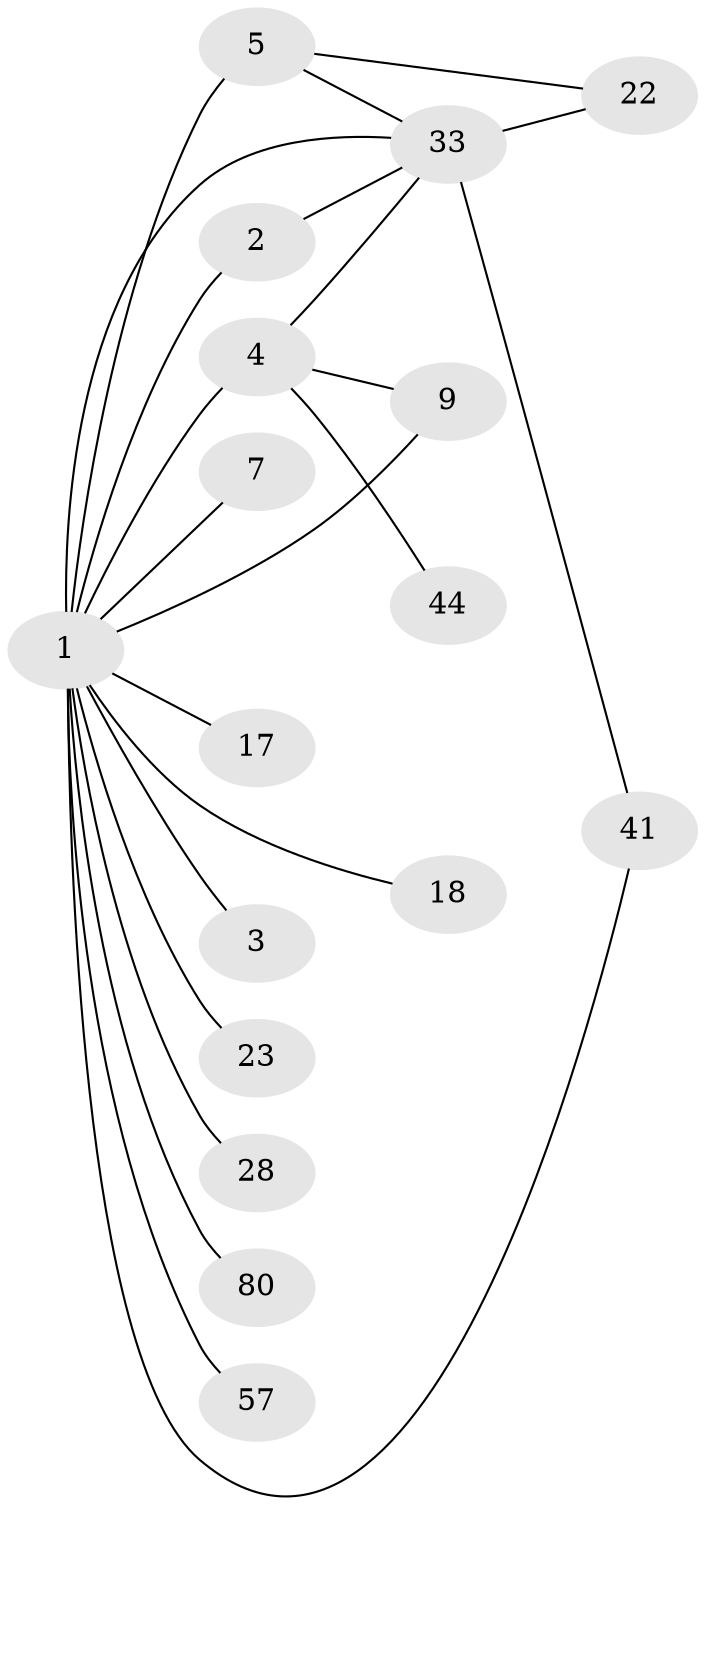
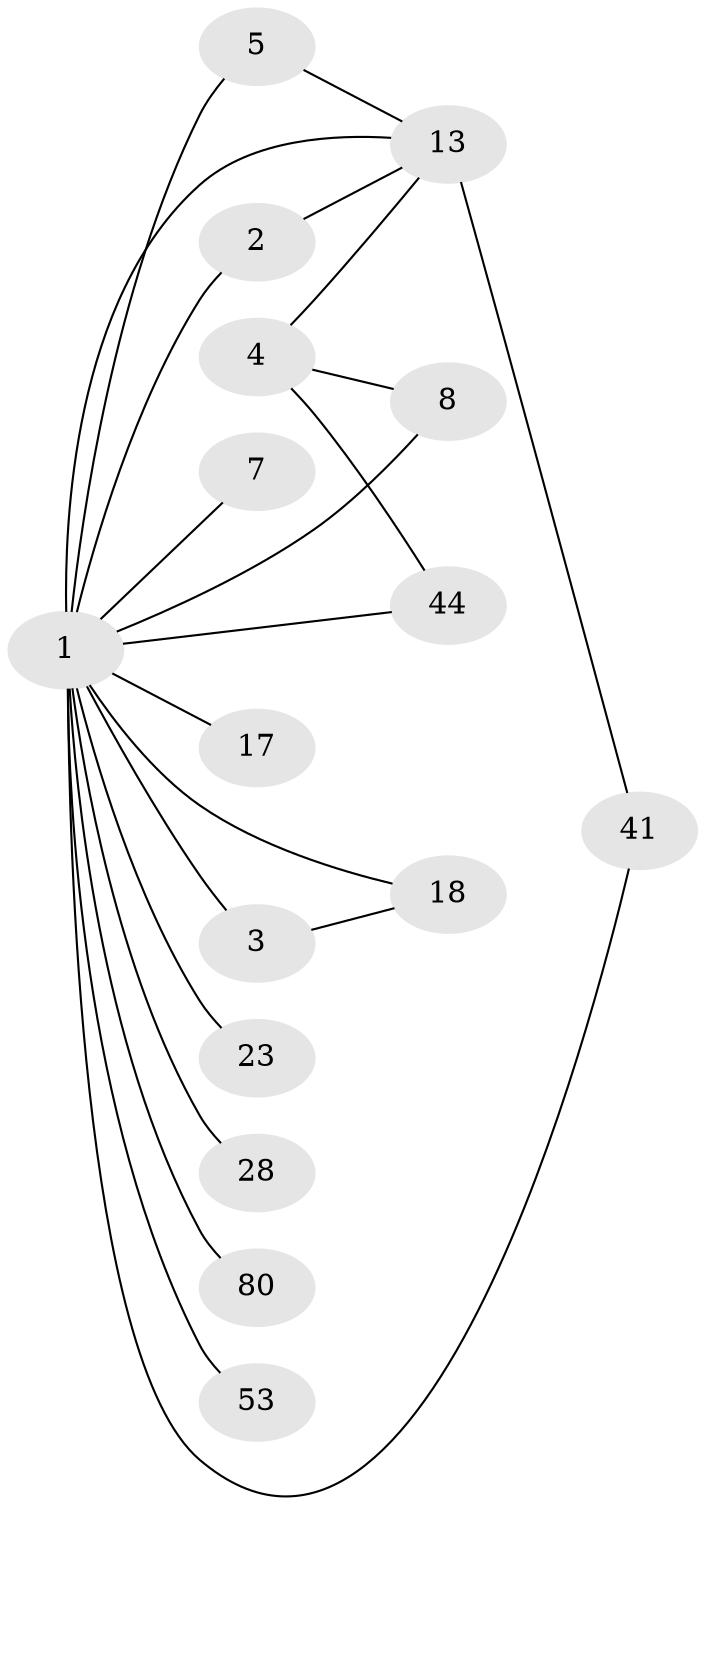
(640, 96) -> none
(448, 144) -> (448, 144)
(448, 402) -> (448, 402)
(147, 496) -> (257, 628)
none -> (353, 919)
(257, 1402) -> (257, 1402)
